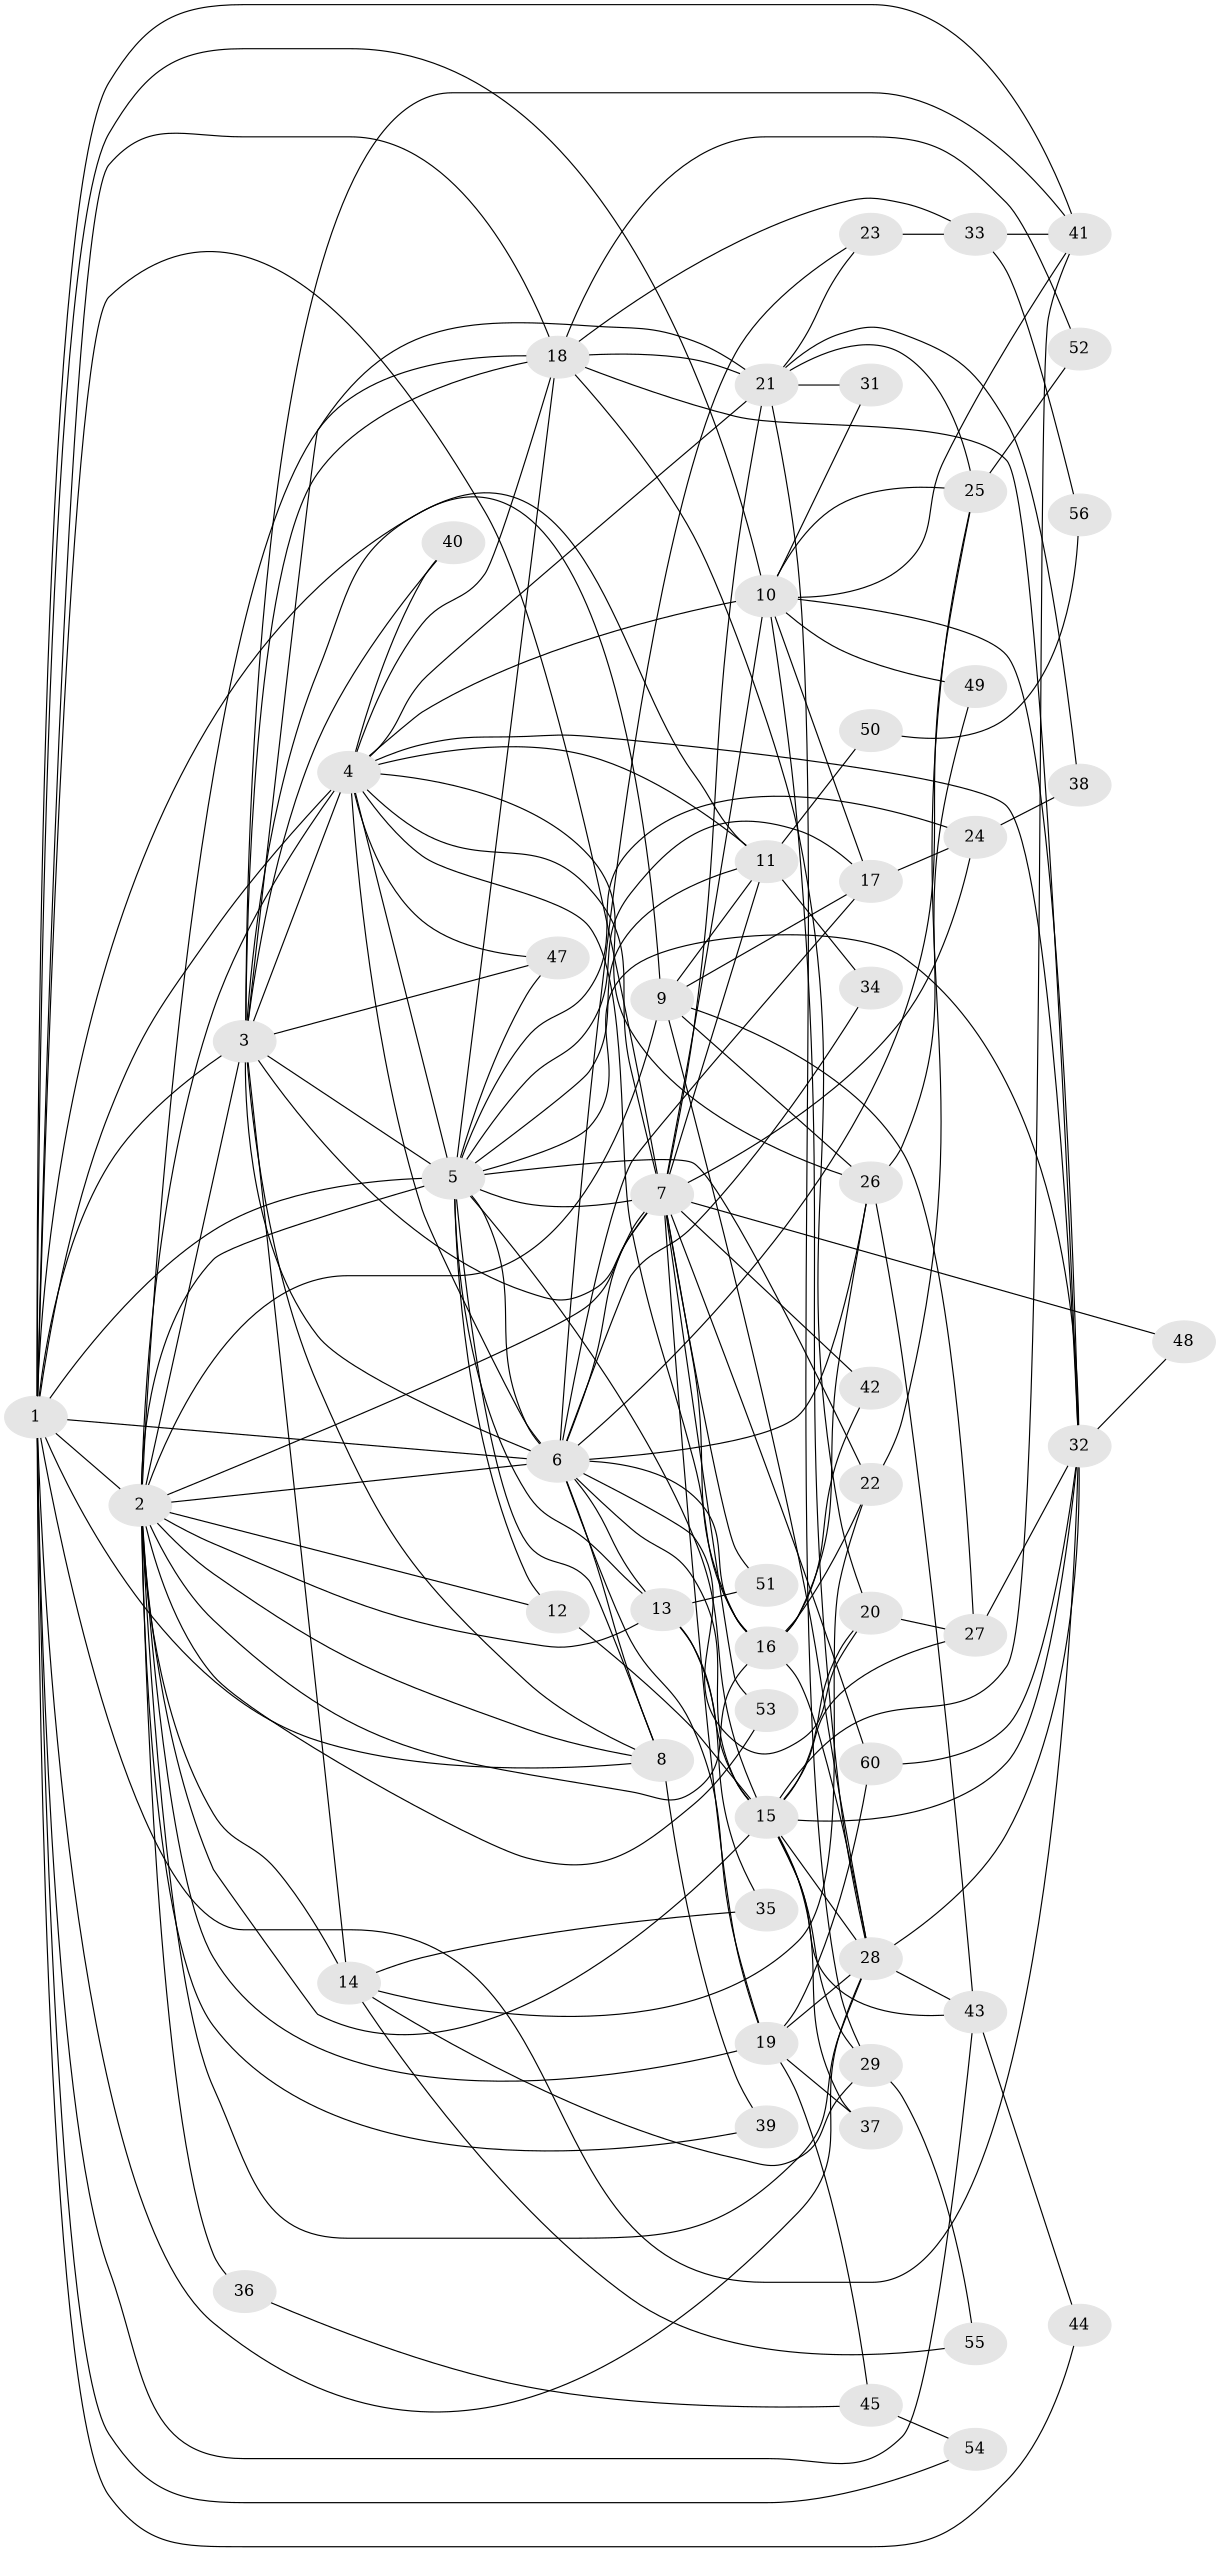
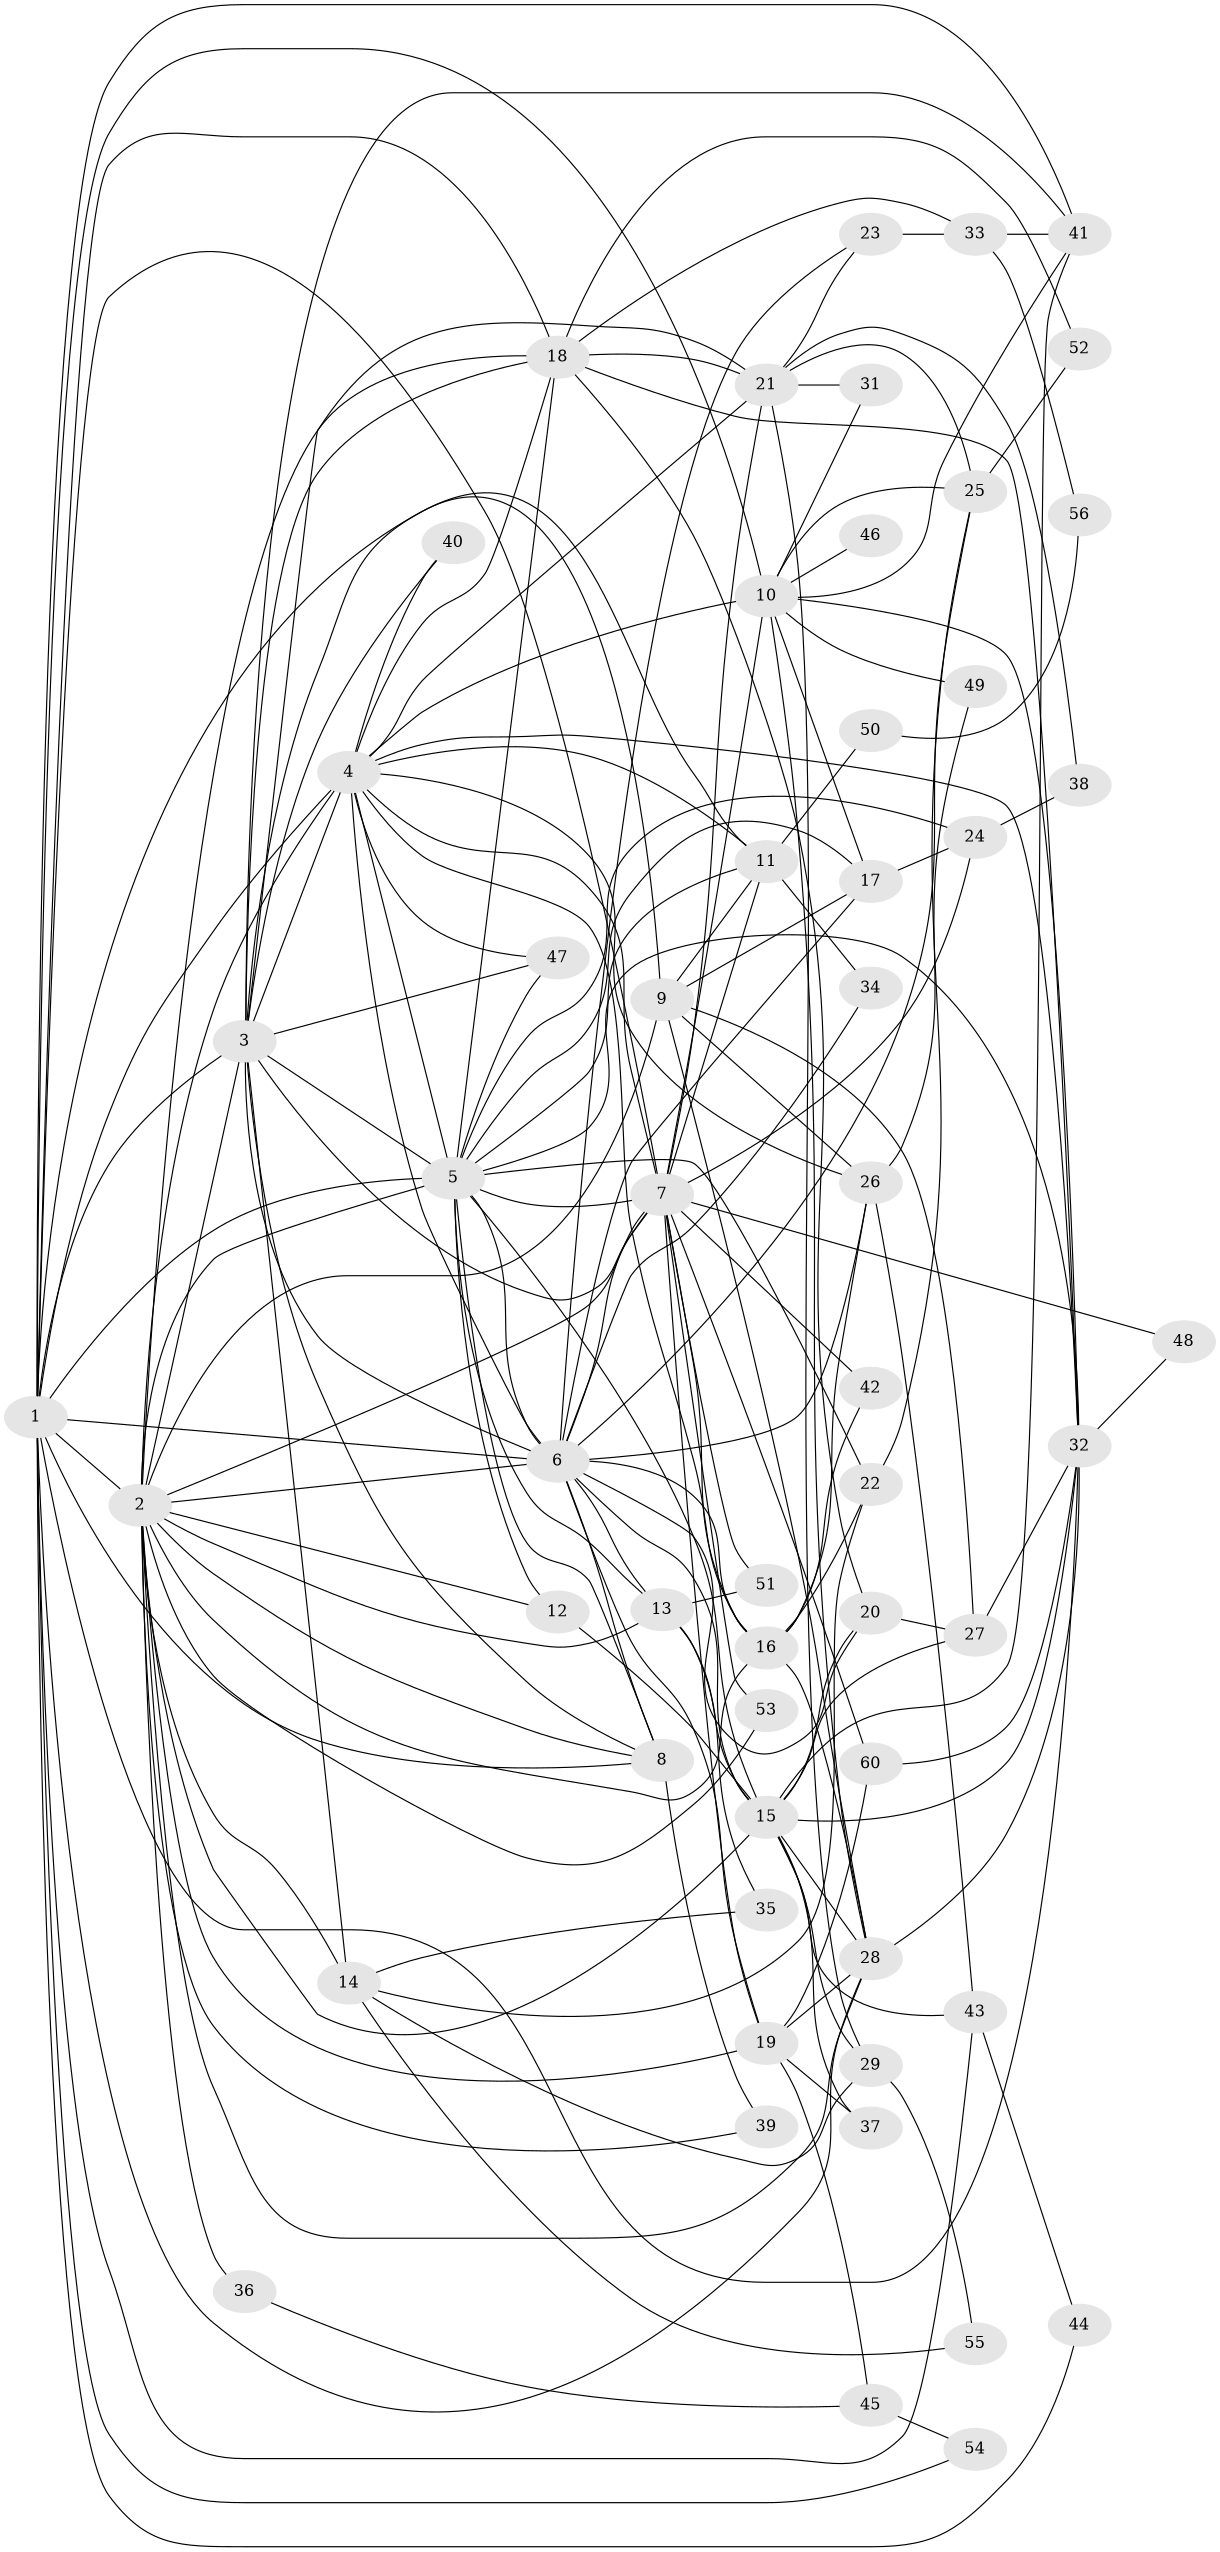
none -> (871, 536)
(923, 1985) -> none
